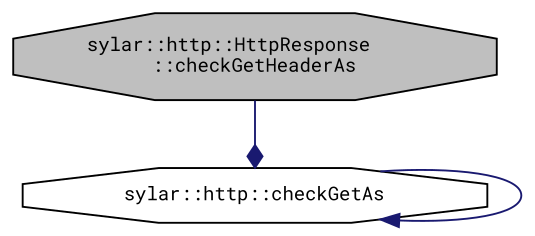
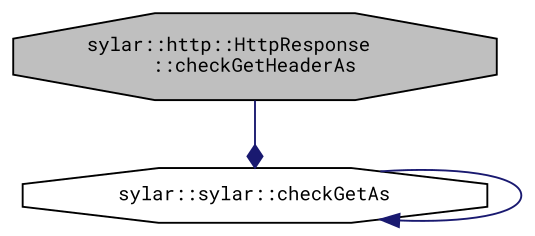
(255, 195) -> (255, 195)
